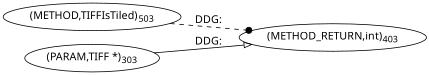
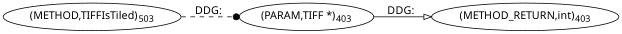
(208, 27) -> (207, 17)
(130, 57) -> (344, 16)
